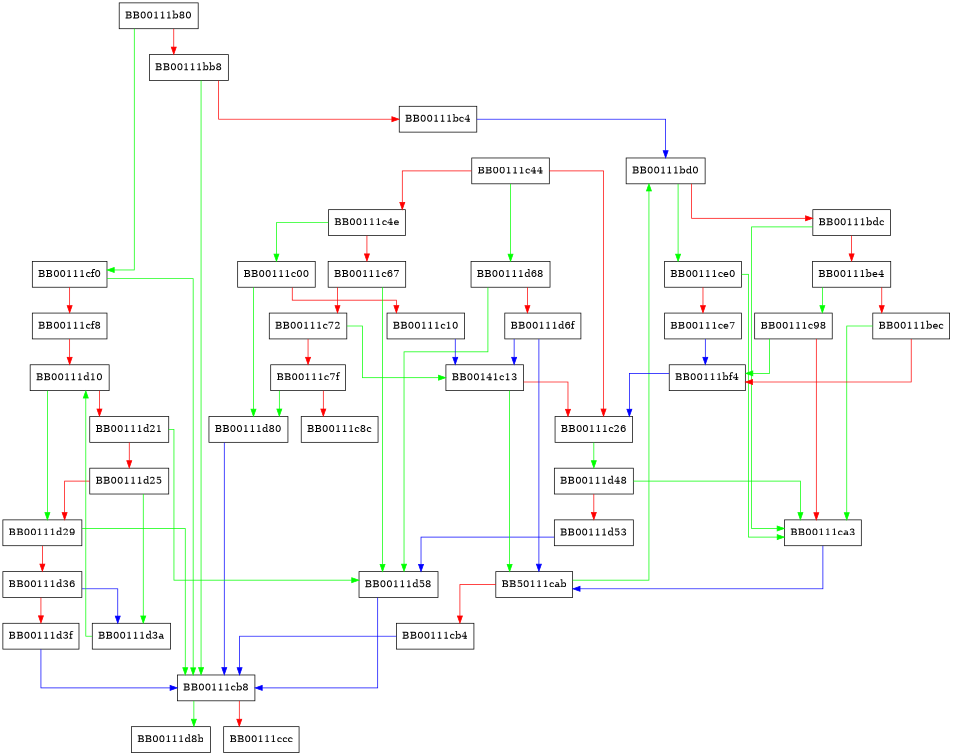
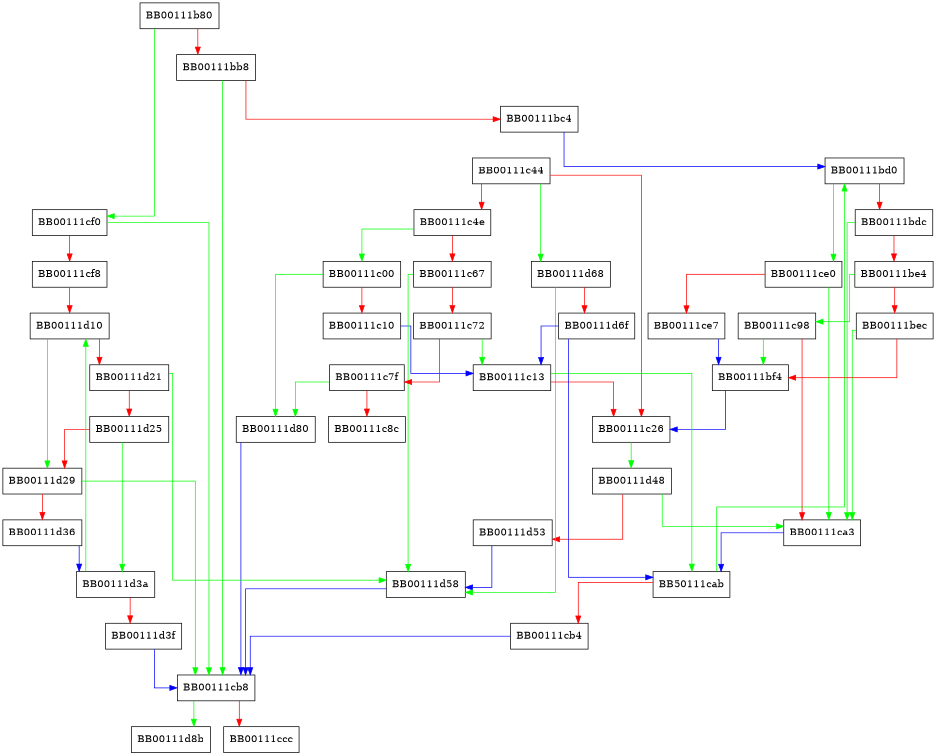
(485, 378) -> (512, 378)
(41, 607) -> (130, 607)
